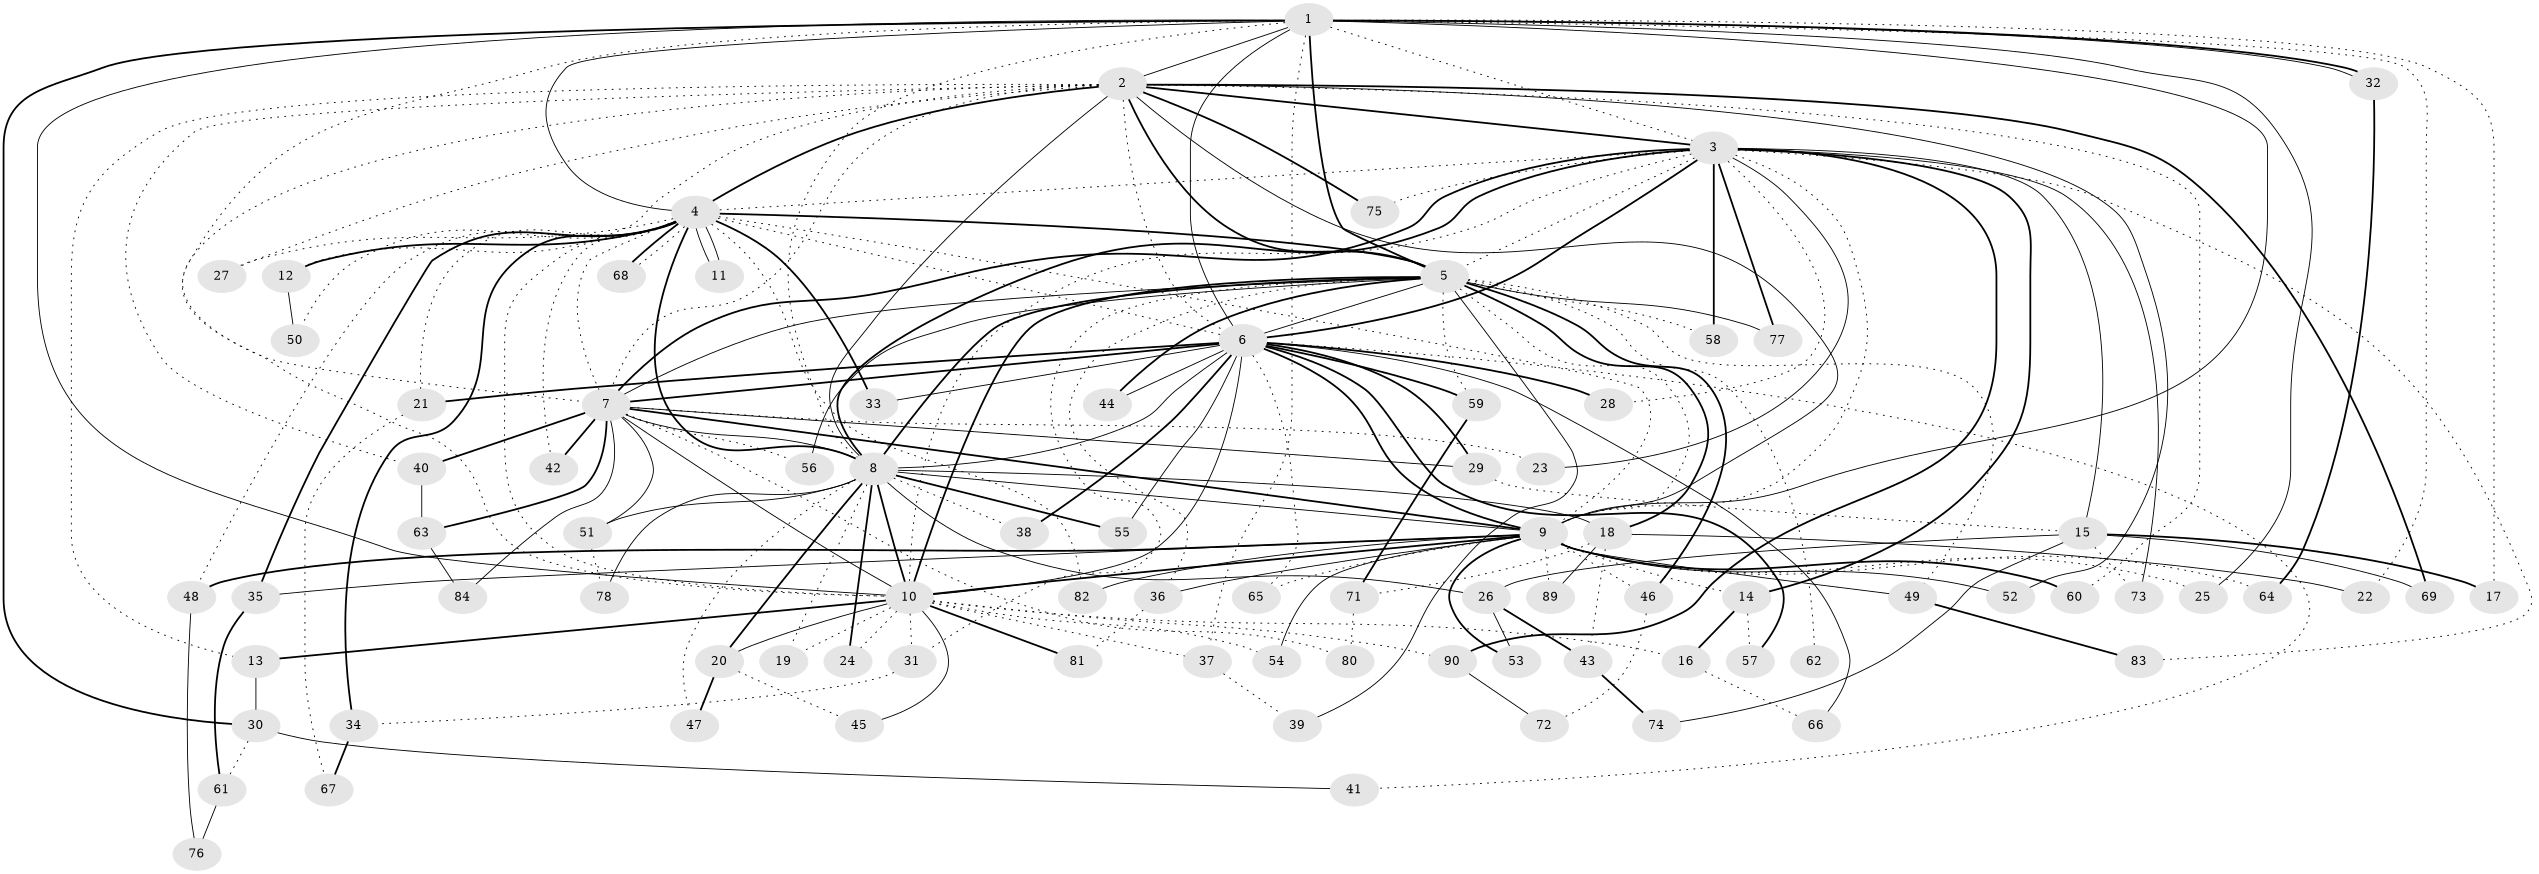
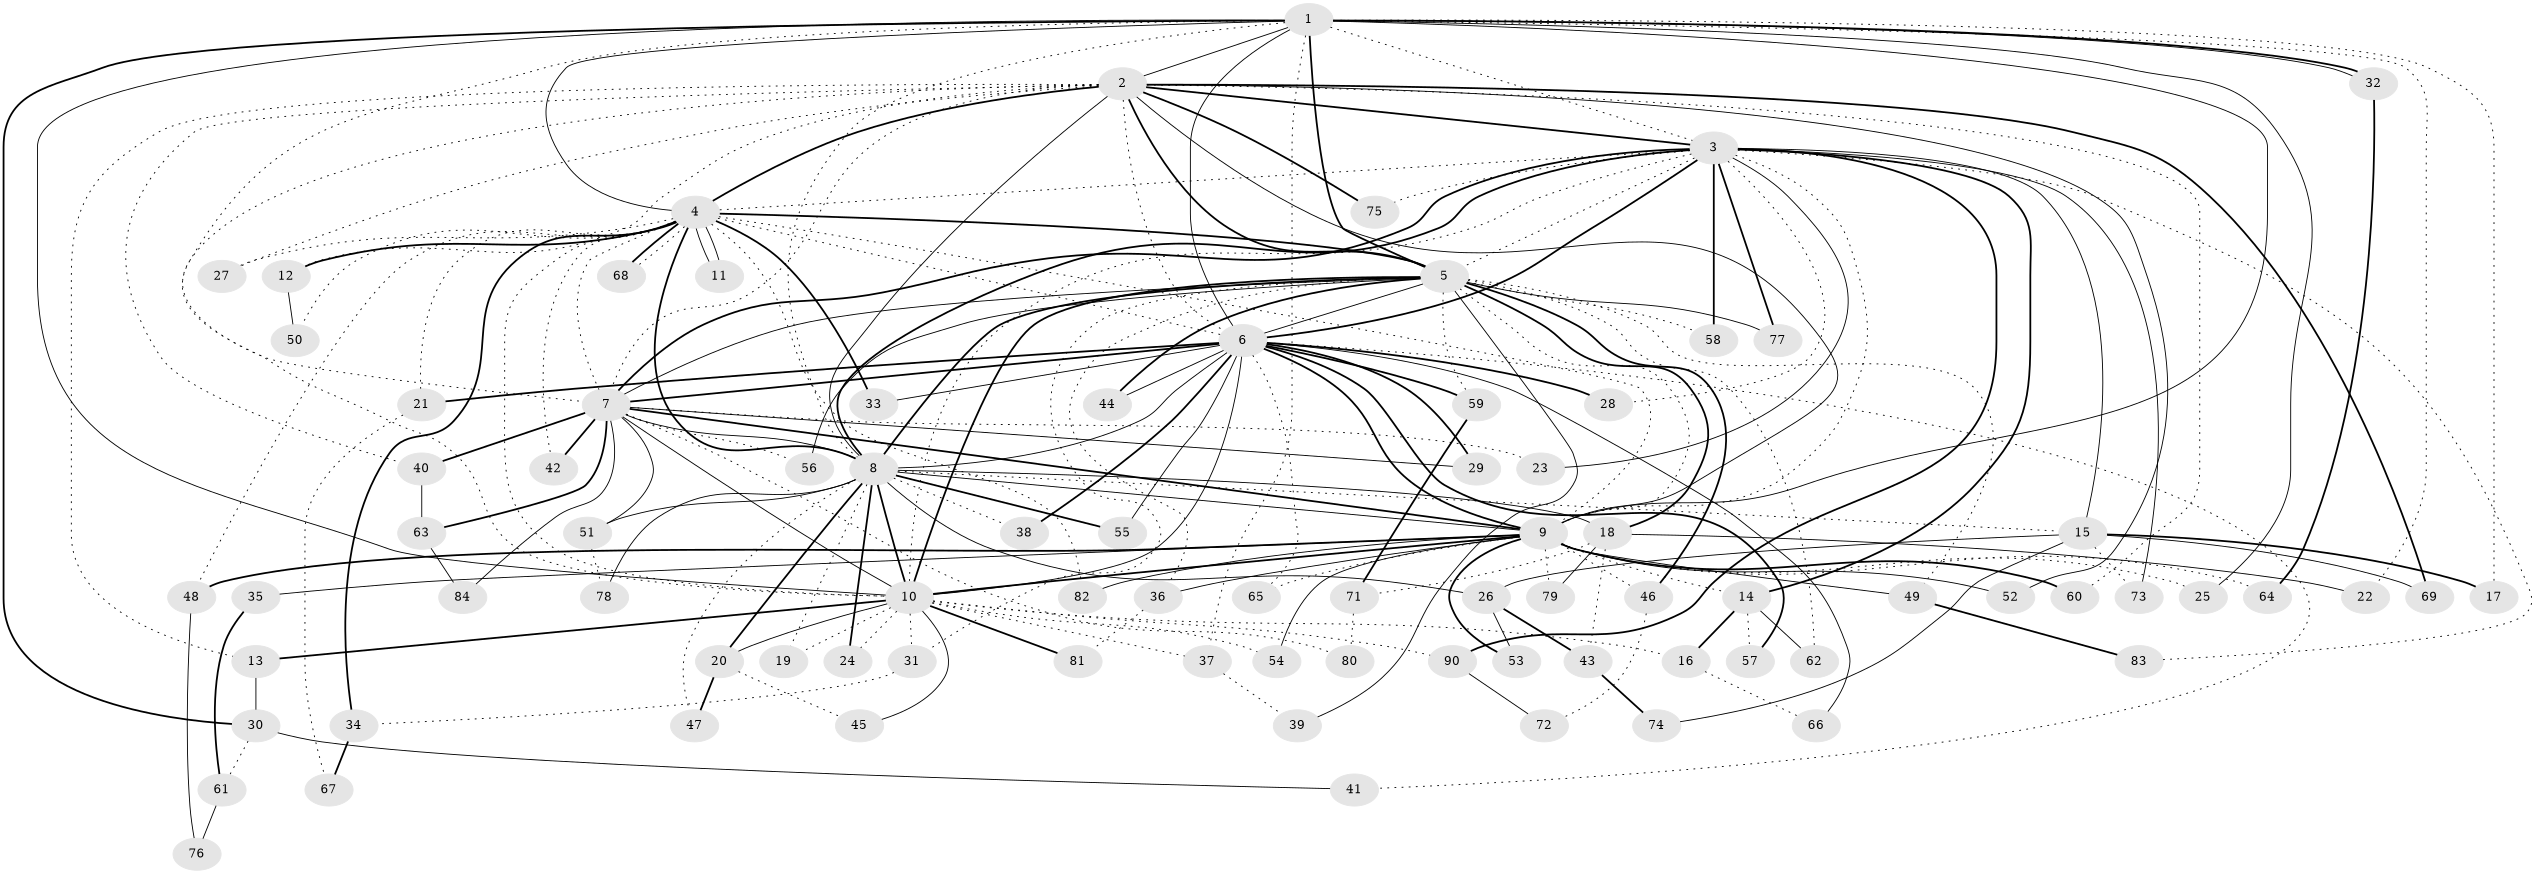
(403, 309) -> none
(1776, 512) -> (1565, 506)
(1551, 597) -> (1551, 597)
none -> (1781, 630)
